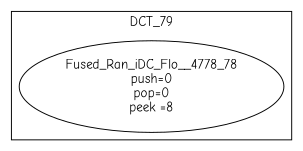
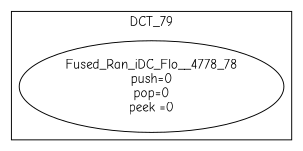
(152, 87) -> (152, 87)
